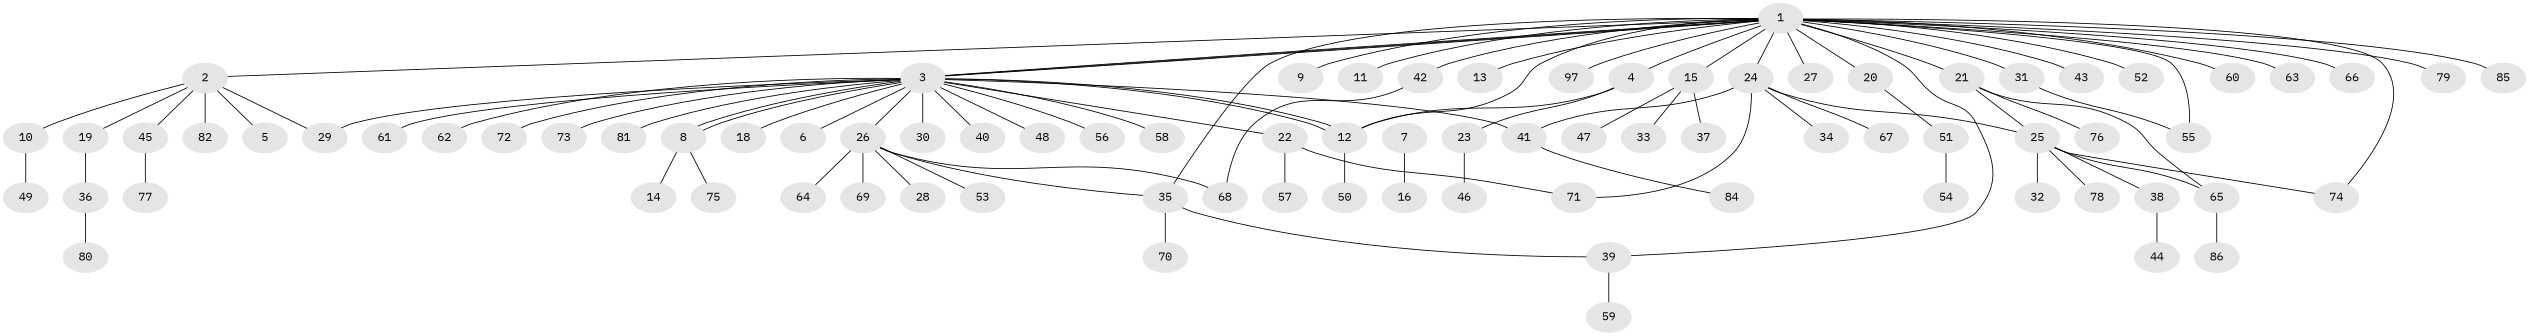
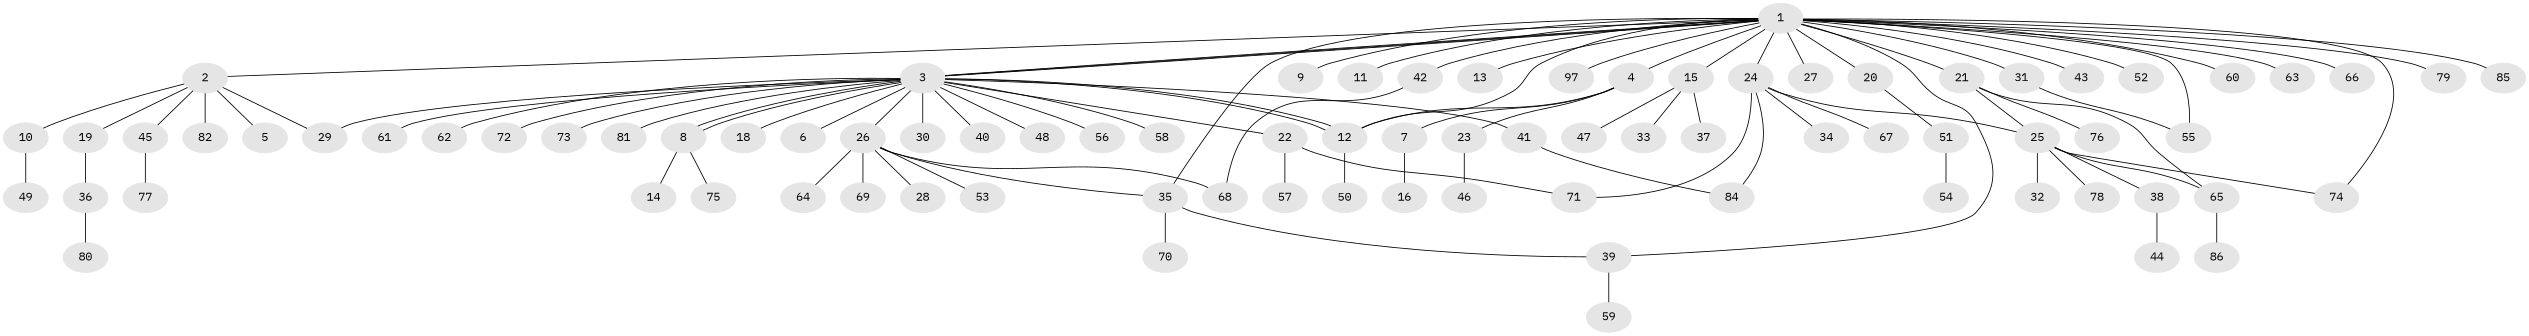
(1652, 107) -> (1763, 141)
none -> (1518, 108)
